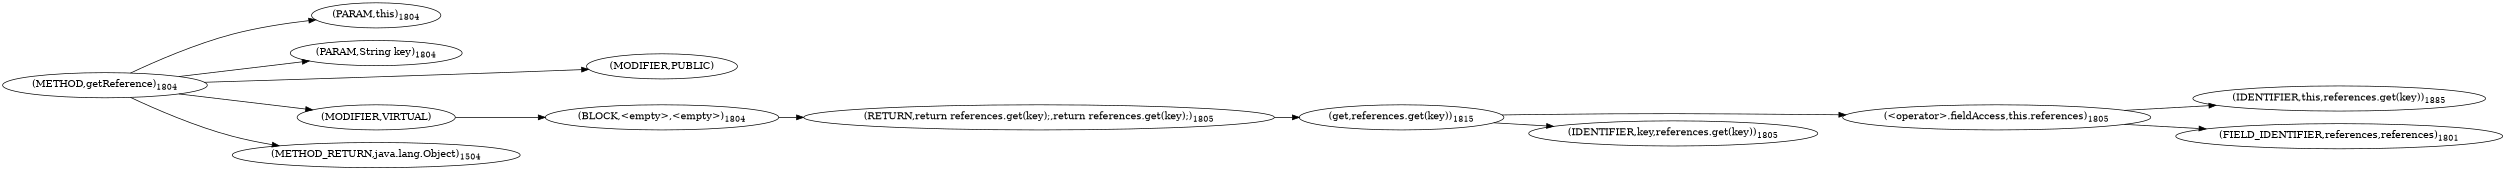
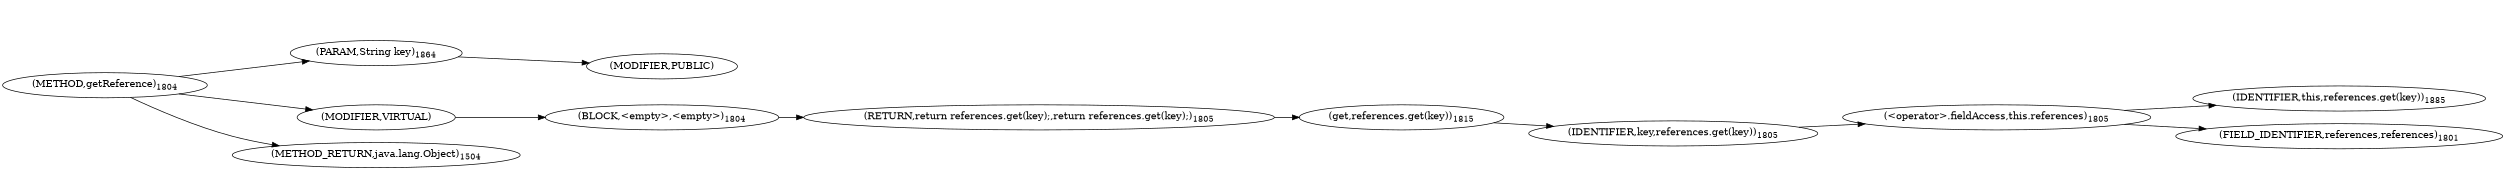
(376, 15) -> none
(426, 52) -> (426, 52)
(393, 76) -> (520, 60)
(1670, 114) -> (1828, 126)
